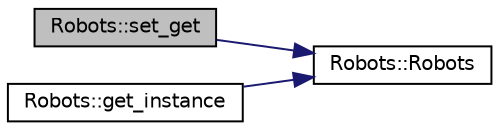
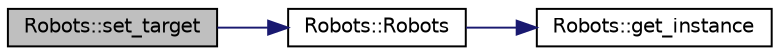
(125, 28) -> (112, 28)
(268, 83) -> (491, 28)
